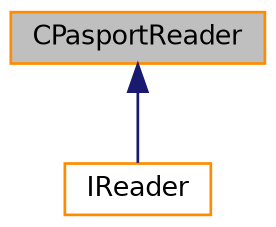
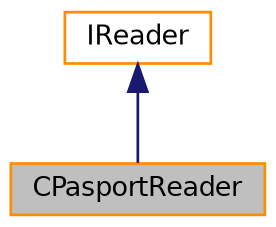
(138, 128) -> (138, 128)
